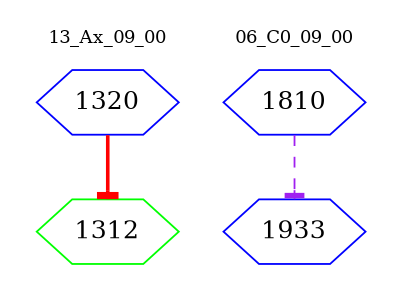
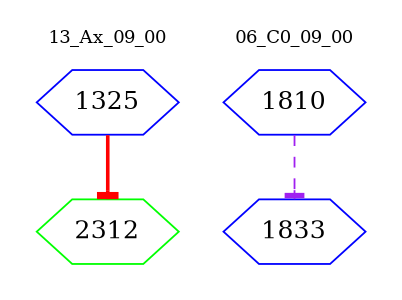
(108, 102) -> (108, 102)
(108, 232) -> (108, 232)
(295, 232) -> (295, 232)
